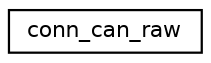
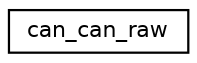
(105, 31) -> (99, 31)
